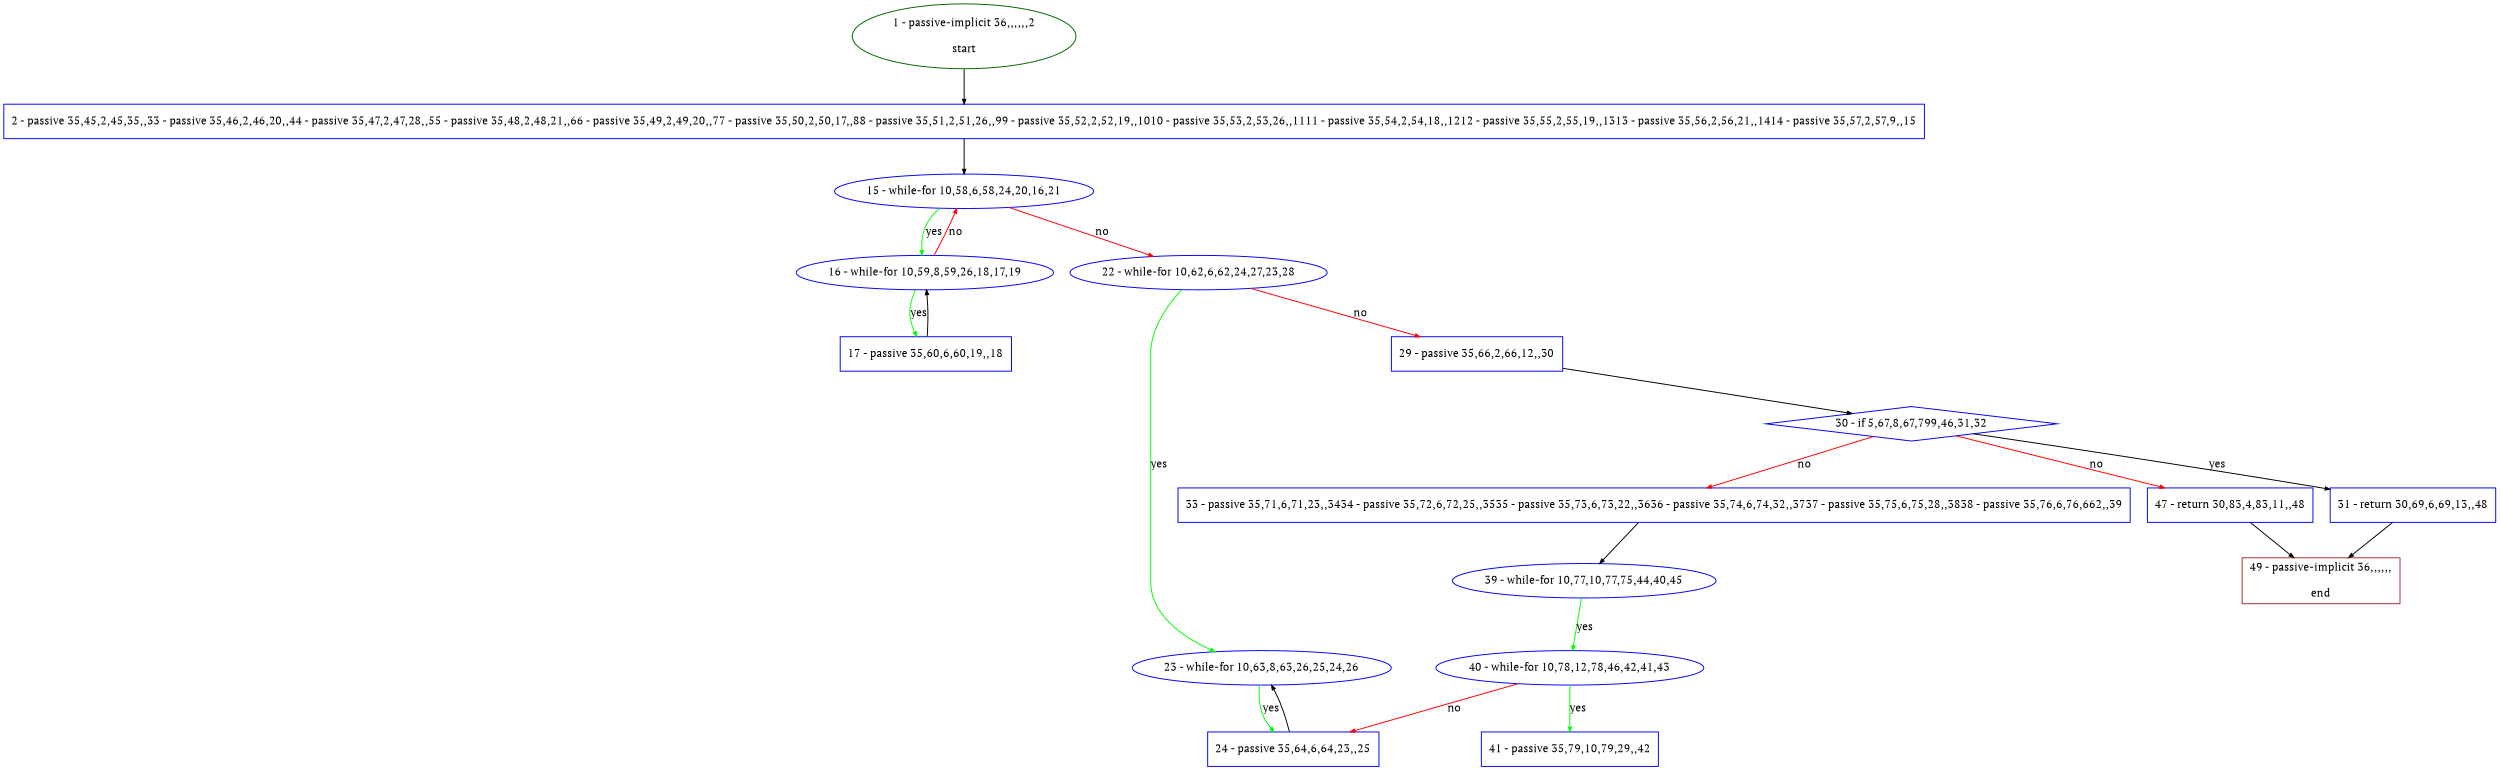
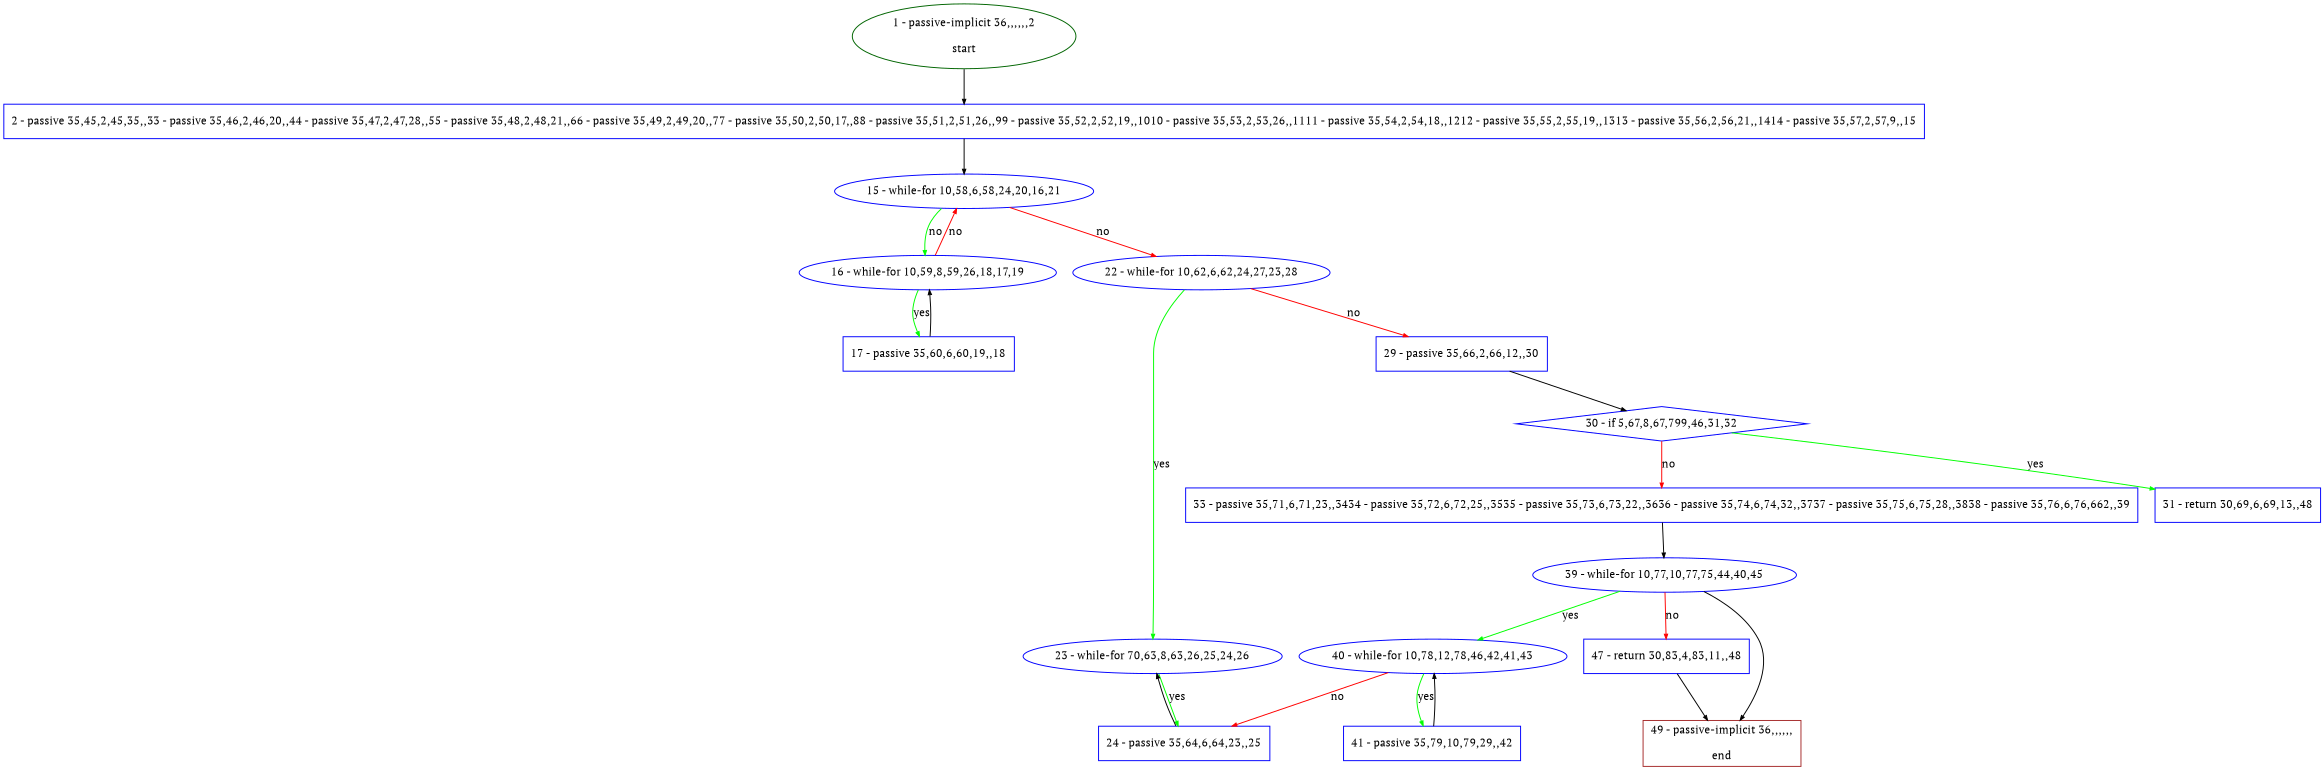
(934, 232) -> (936, 232)
(2149, 460) -> (1941, 459)
(2058, 461) -> (1665, 613)
(2373, 538) -> (1760, 643)
(1262, 668) -> (1153, 656)
none -> (1435, 702)
